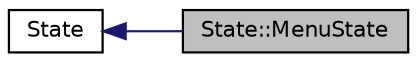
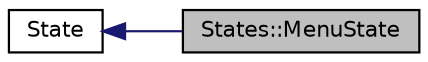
(296, 31) -> (301, 31)
